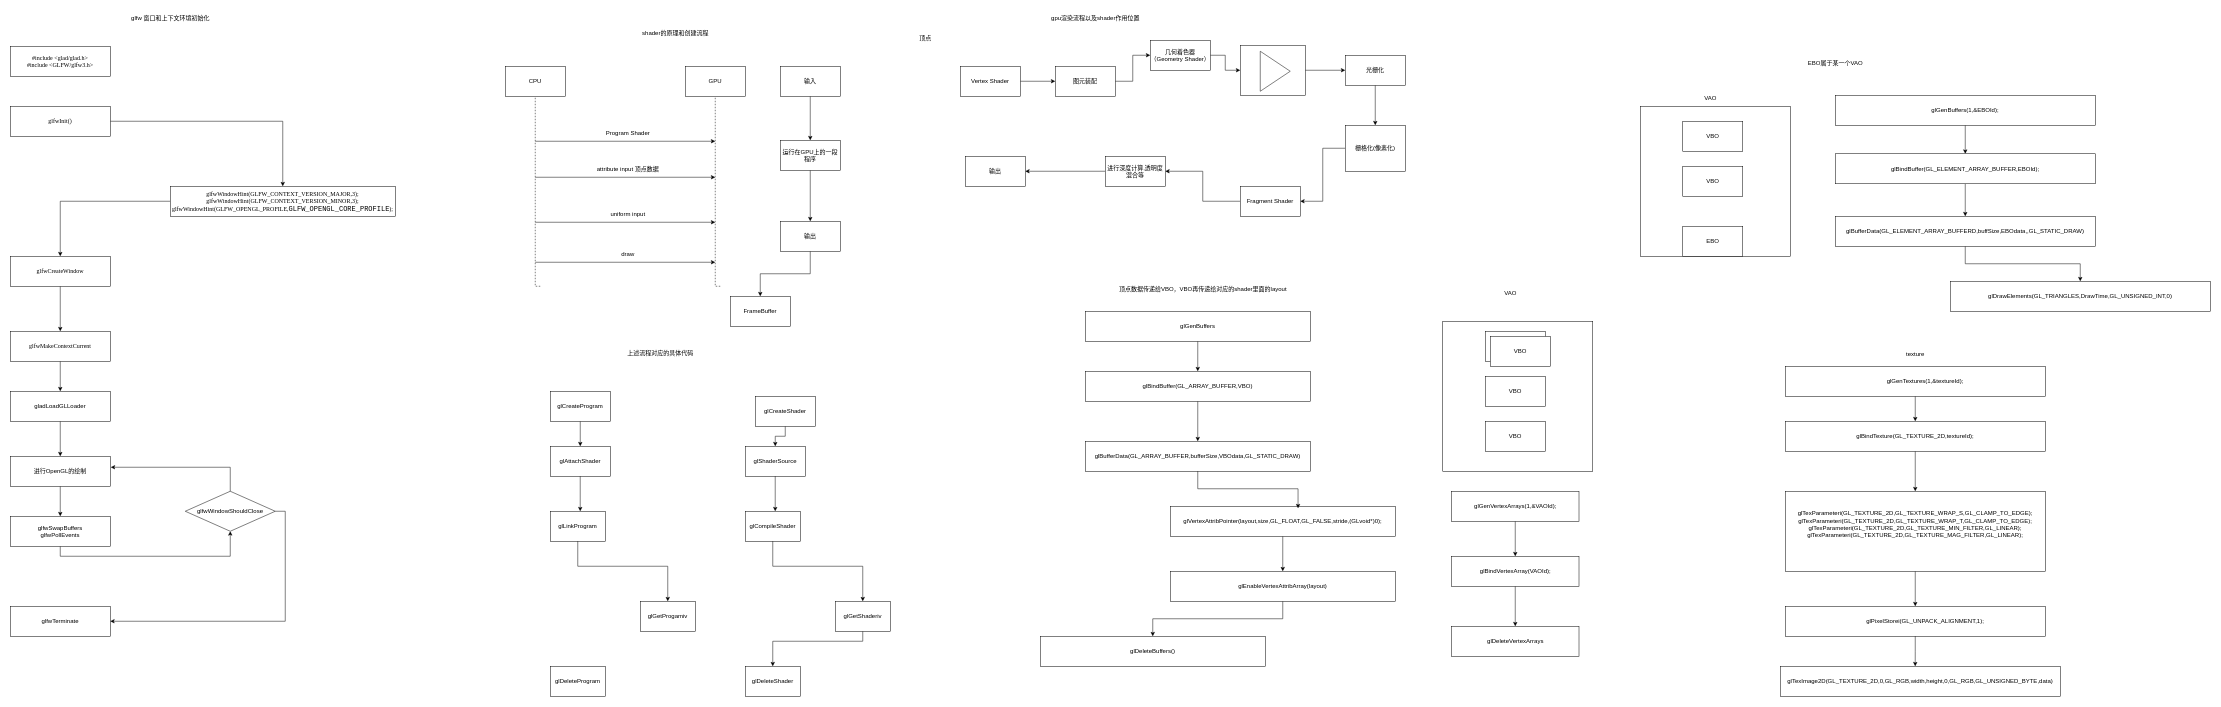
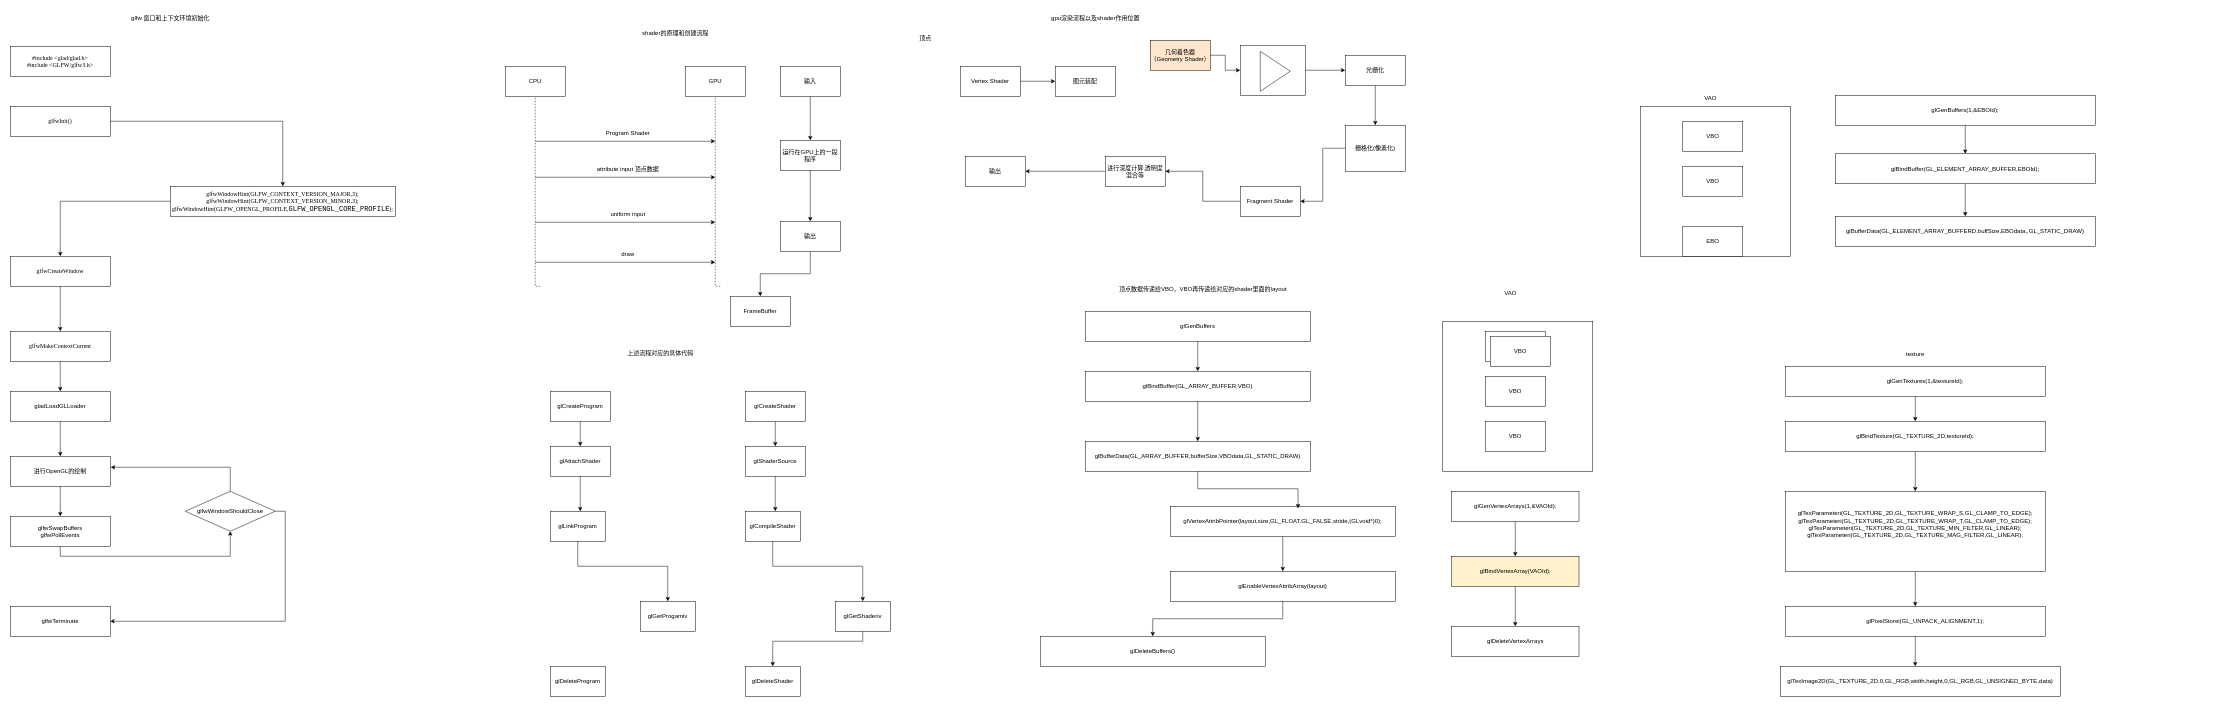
(1145, 55) -> none
(1180, 55) -> (1180, 55)
(1835, 63) -> none
(2080, 276) -> none
(2080, 296) -> none
(785, 411) -> (775, 406)
(1515, 571) -> (1515, 571)
